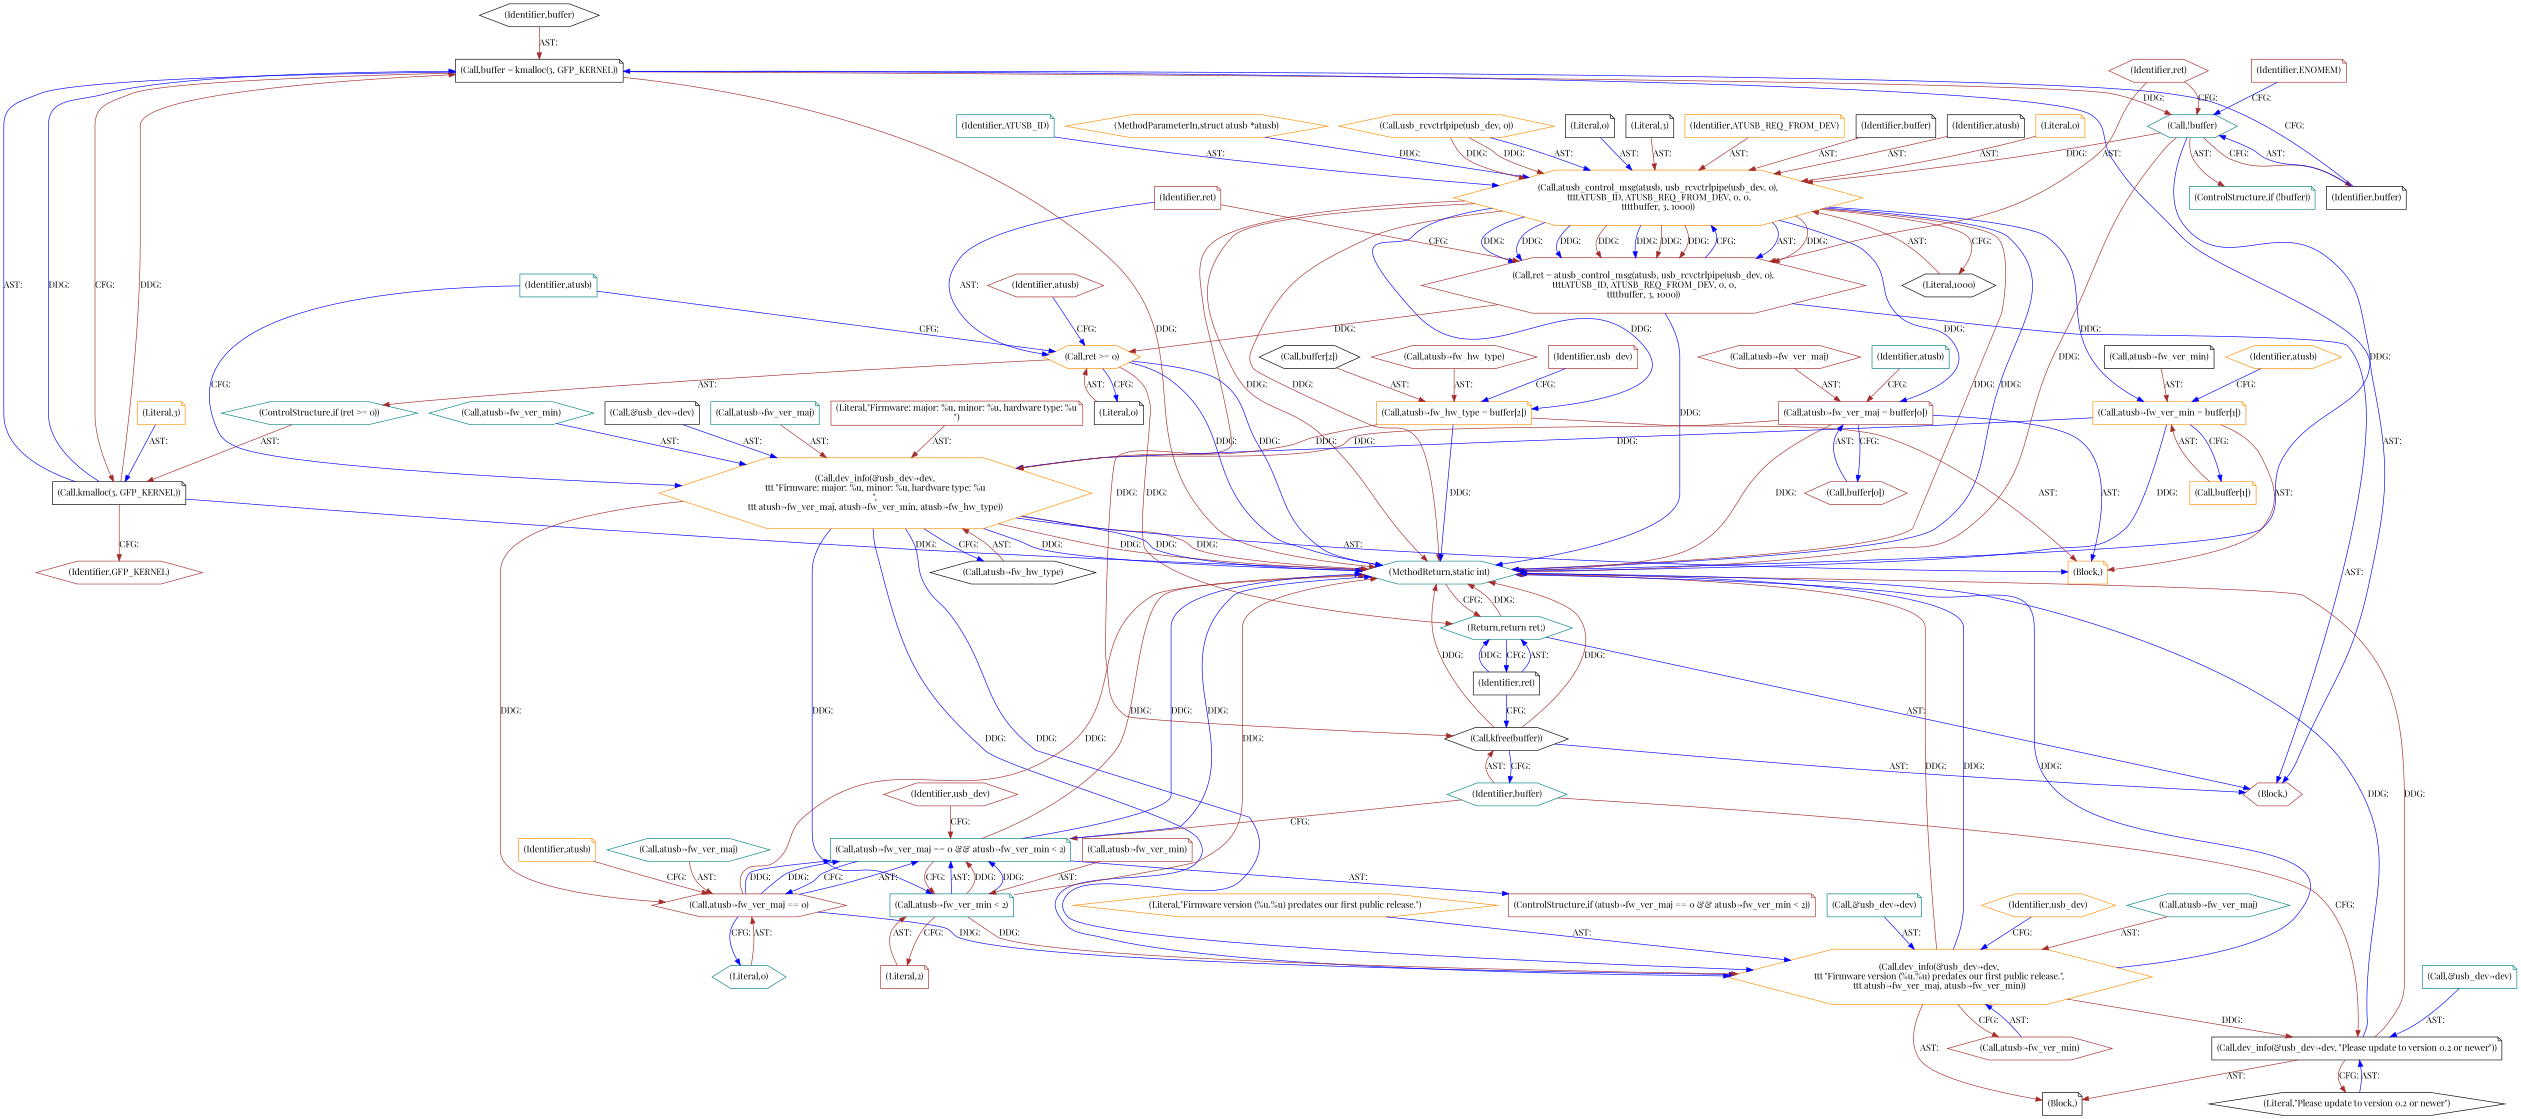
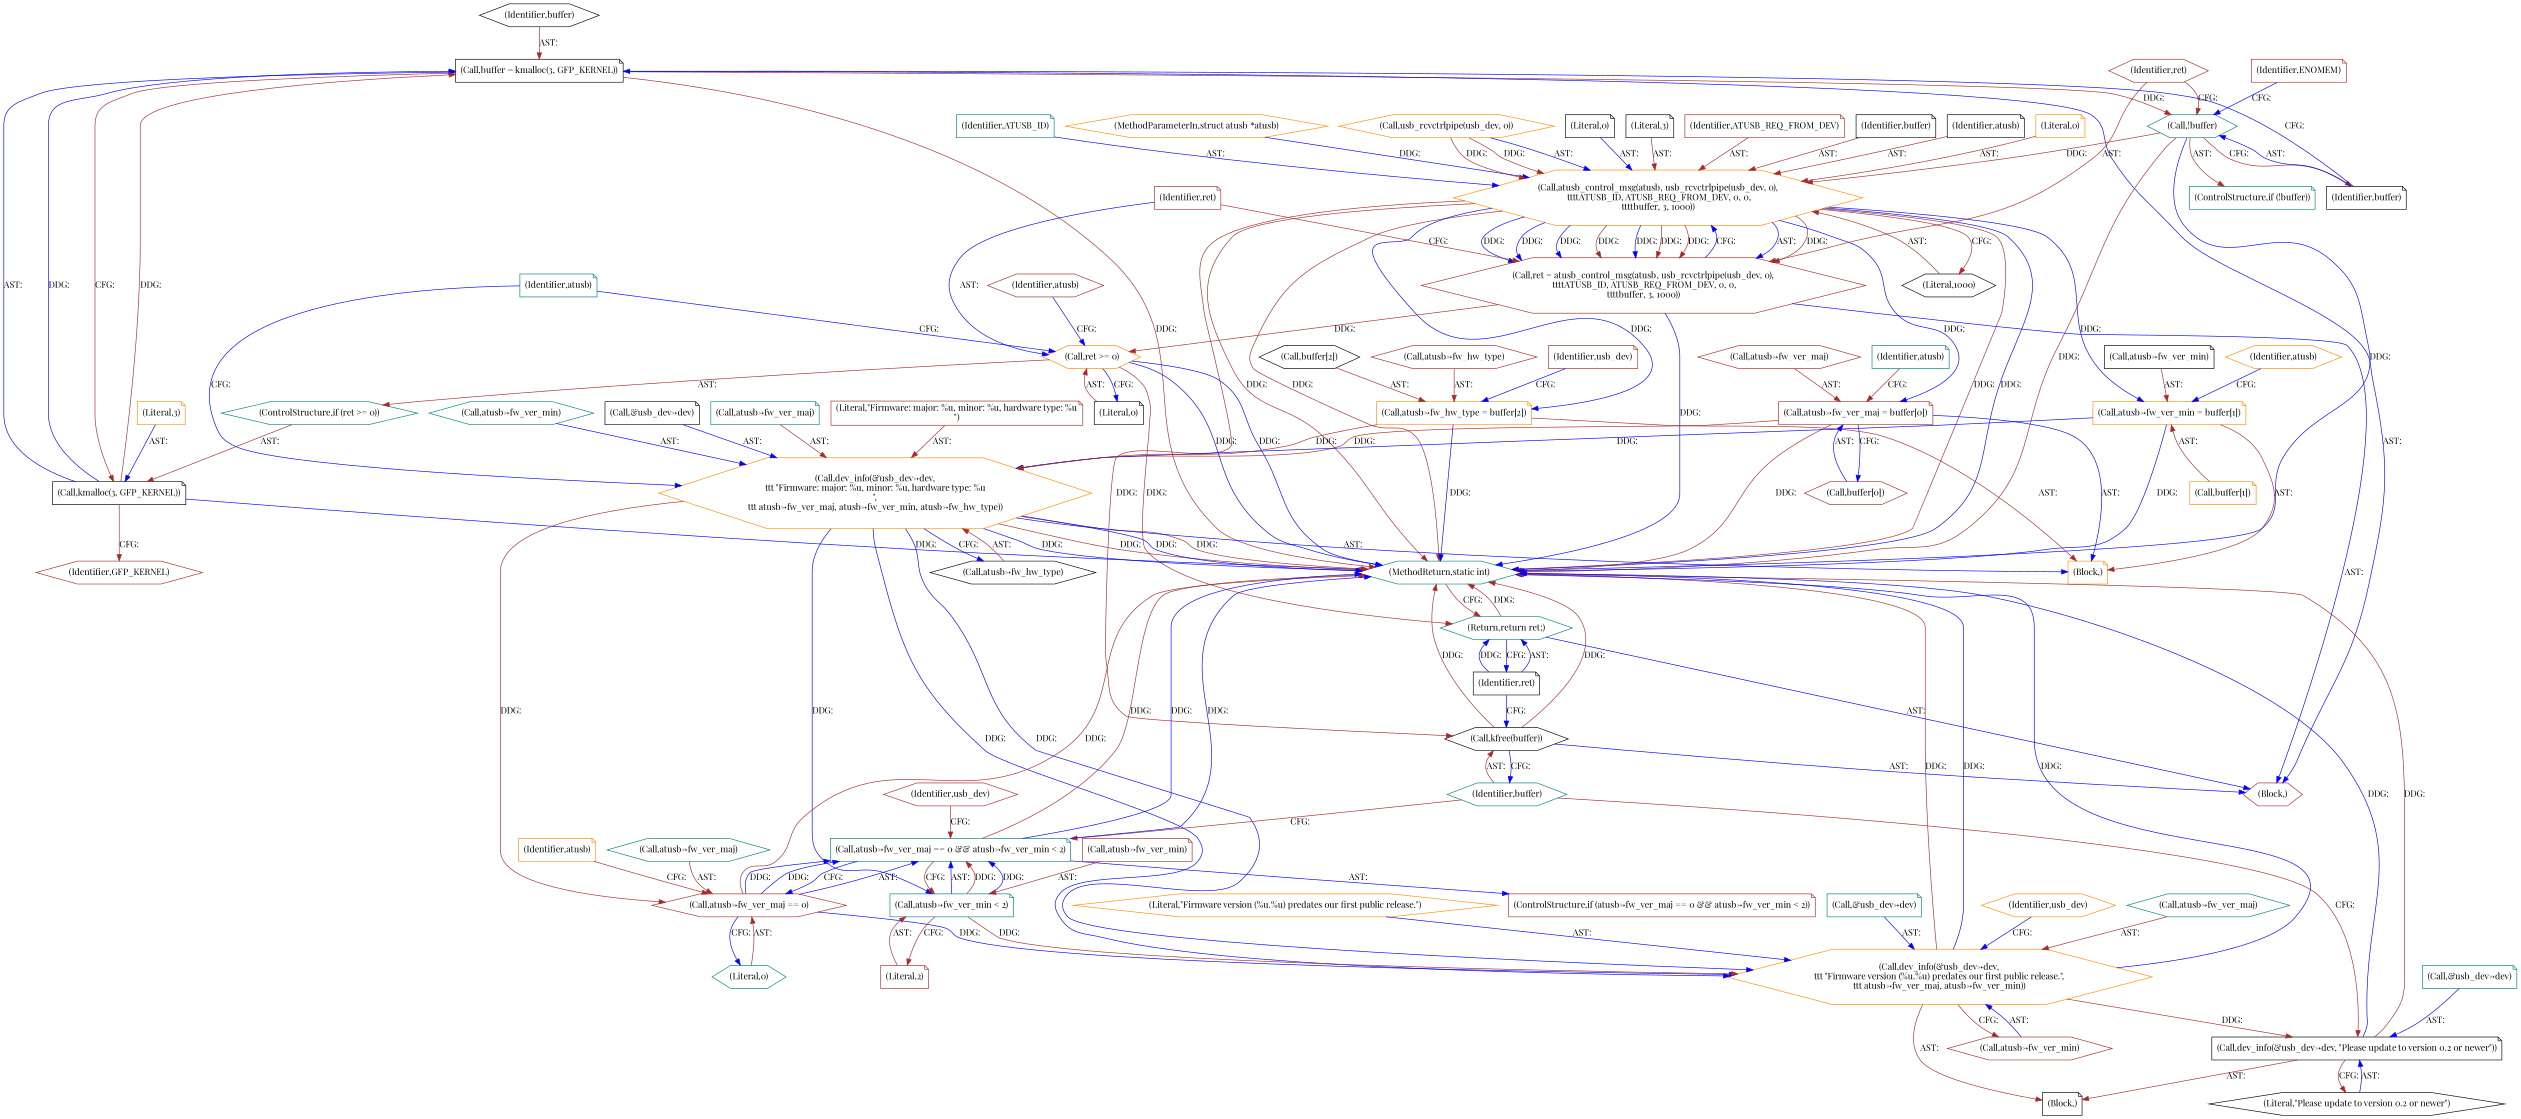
(1765, 126) -> (1765, 126)
(2210, 447) -> none
(1242, 776) -> none
